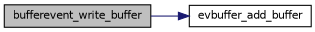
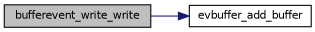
(78, 16) -> (78, 16)
